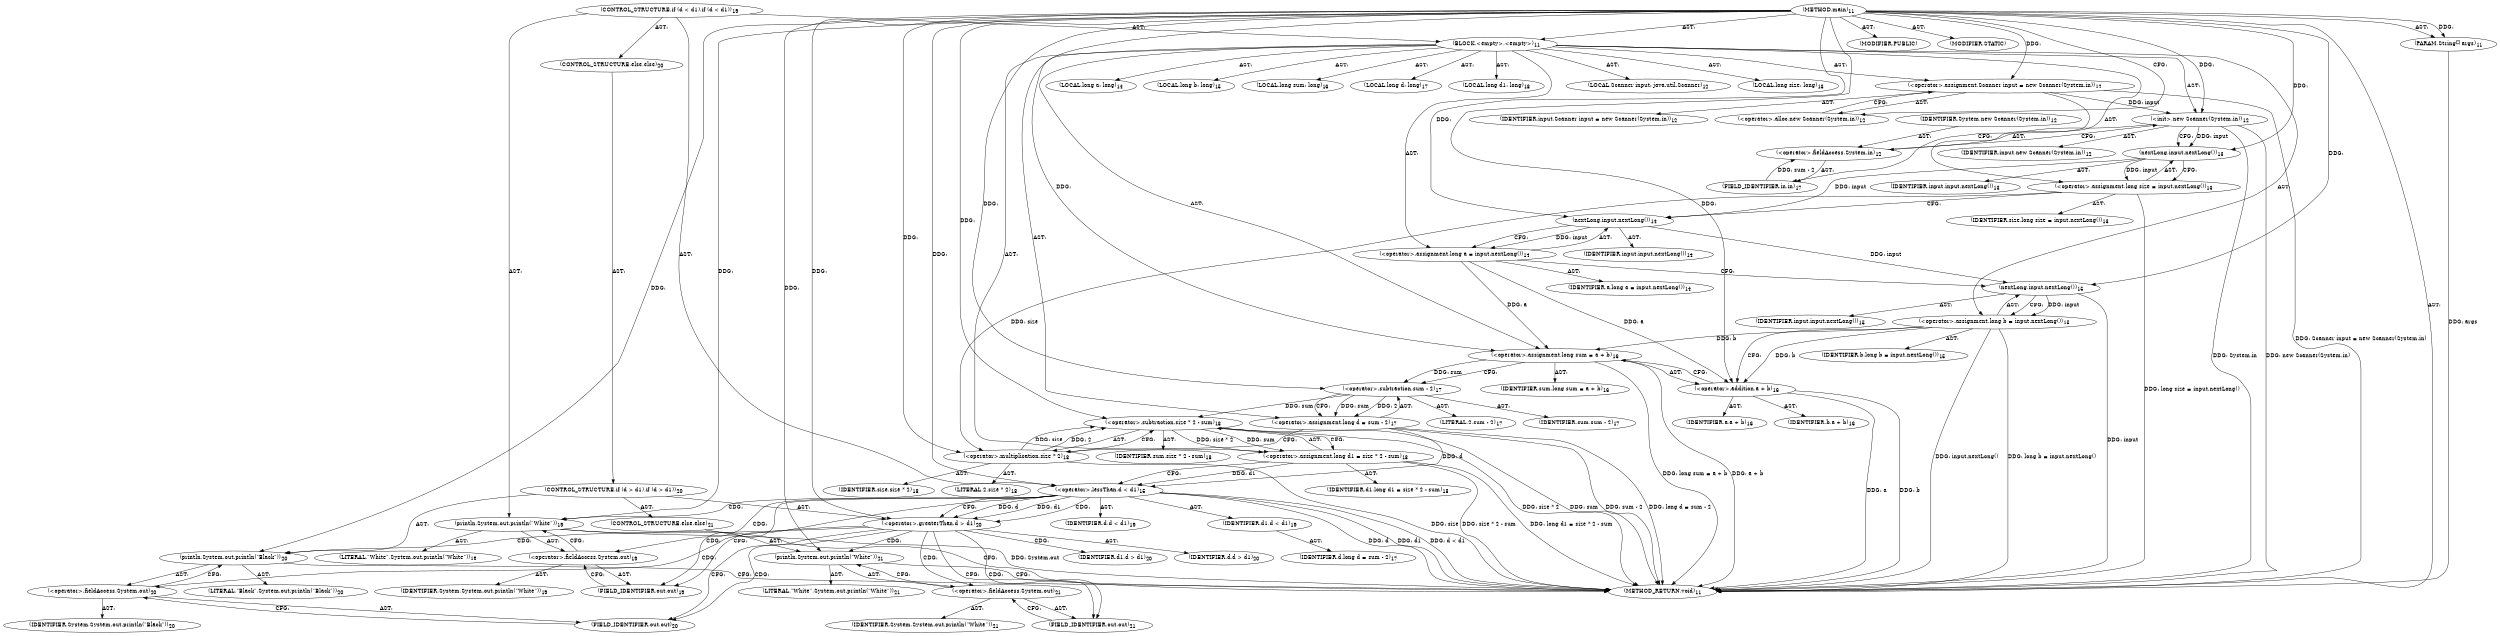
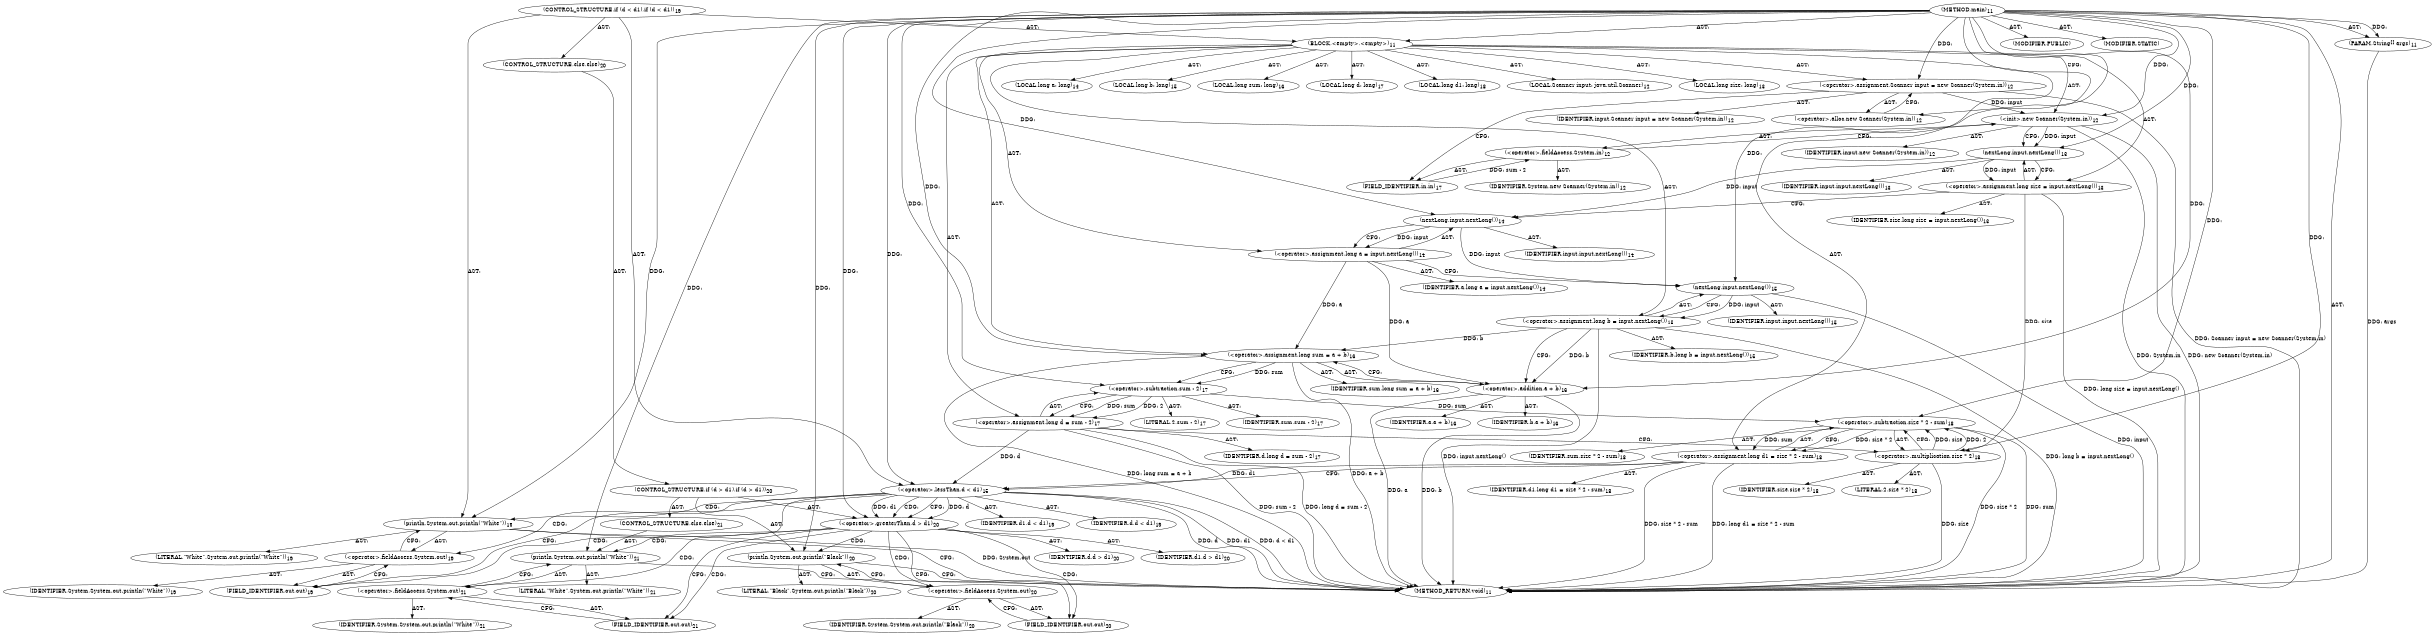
(1910, 136) -> (1558, 168)
(1302, 540) -> (1174, 434)
(1043, 541) -> (1115, 541)
